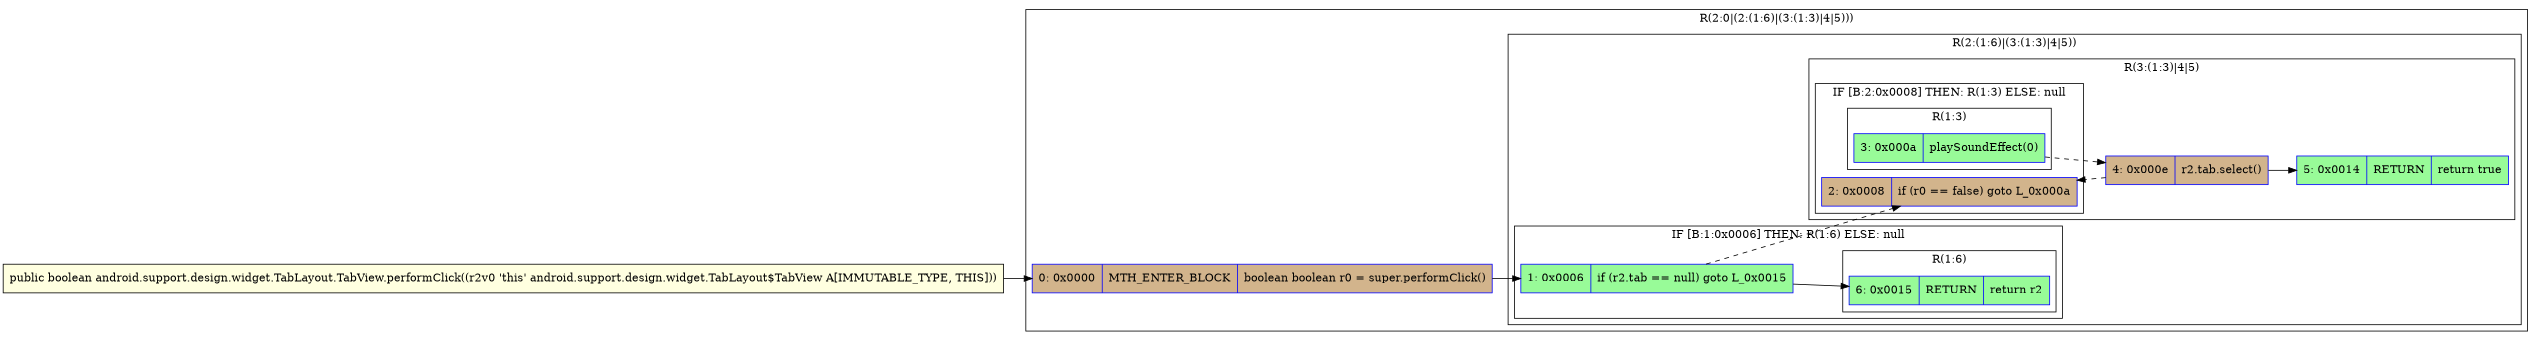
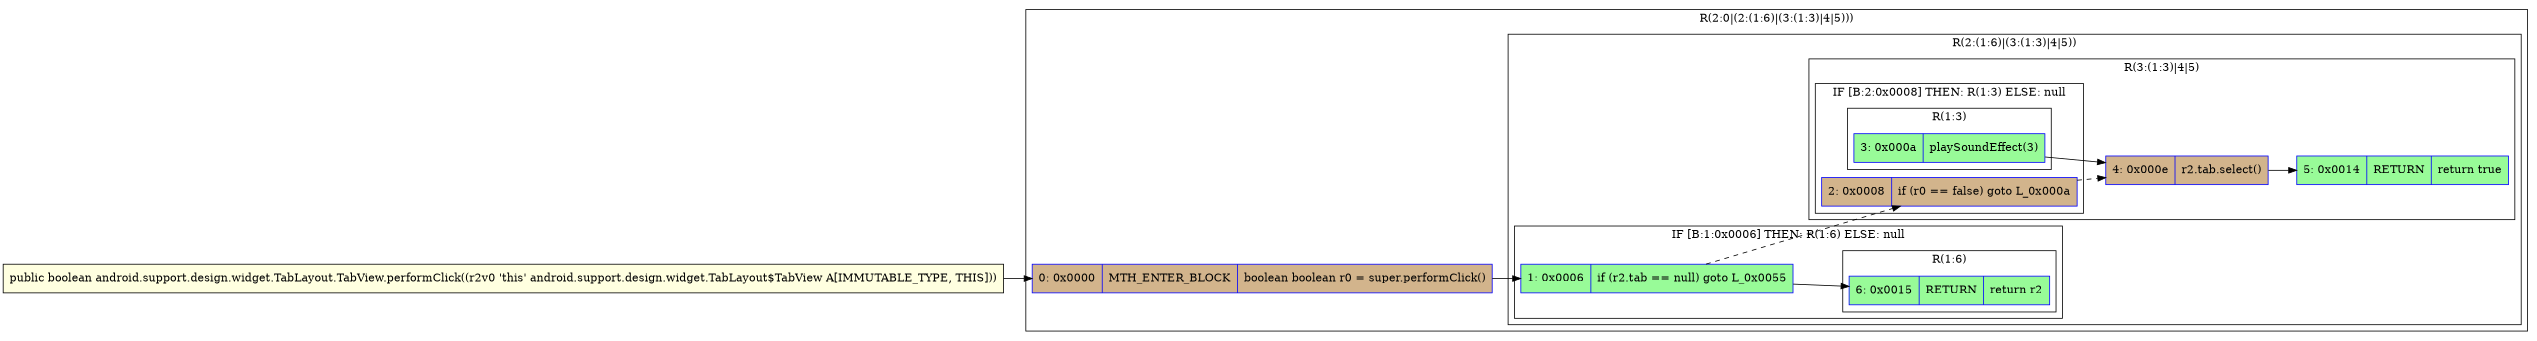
(1984, 148) -> (1984, 148)
(2071, 159) -> (2071, 159)
(2095, 179) -> (2088, 179)
(1692, 278) -> (1692, 278)
